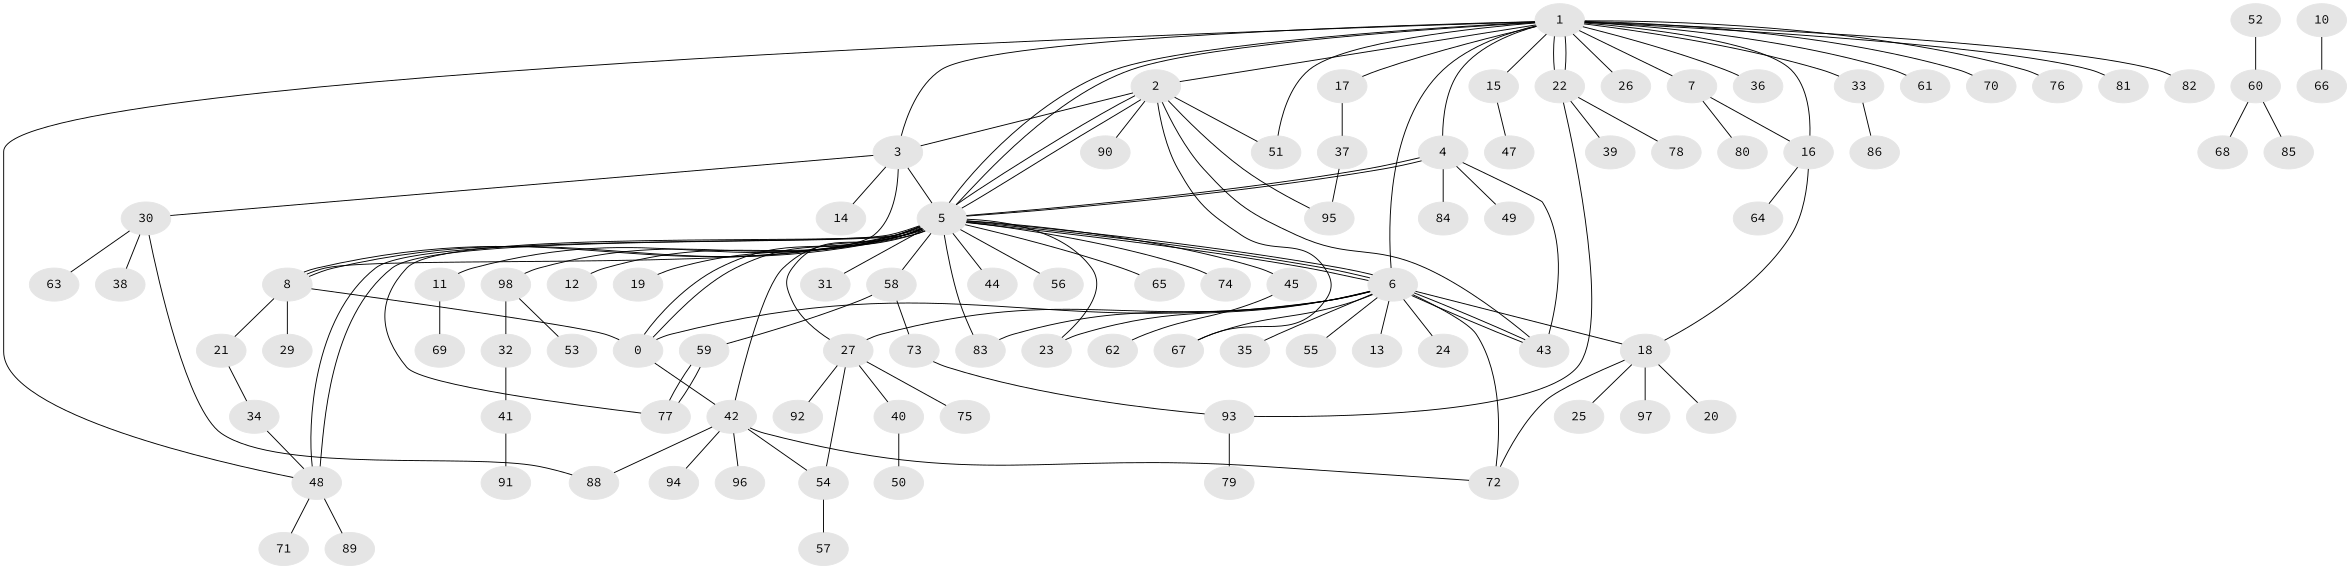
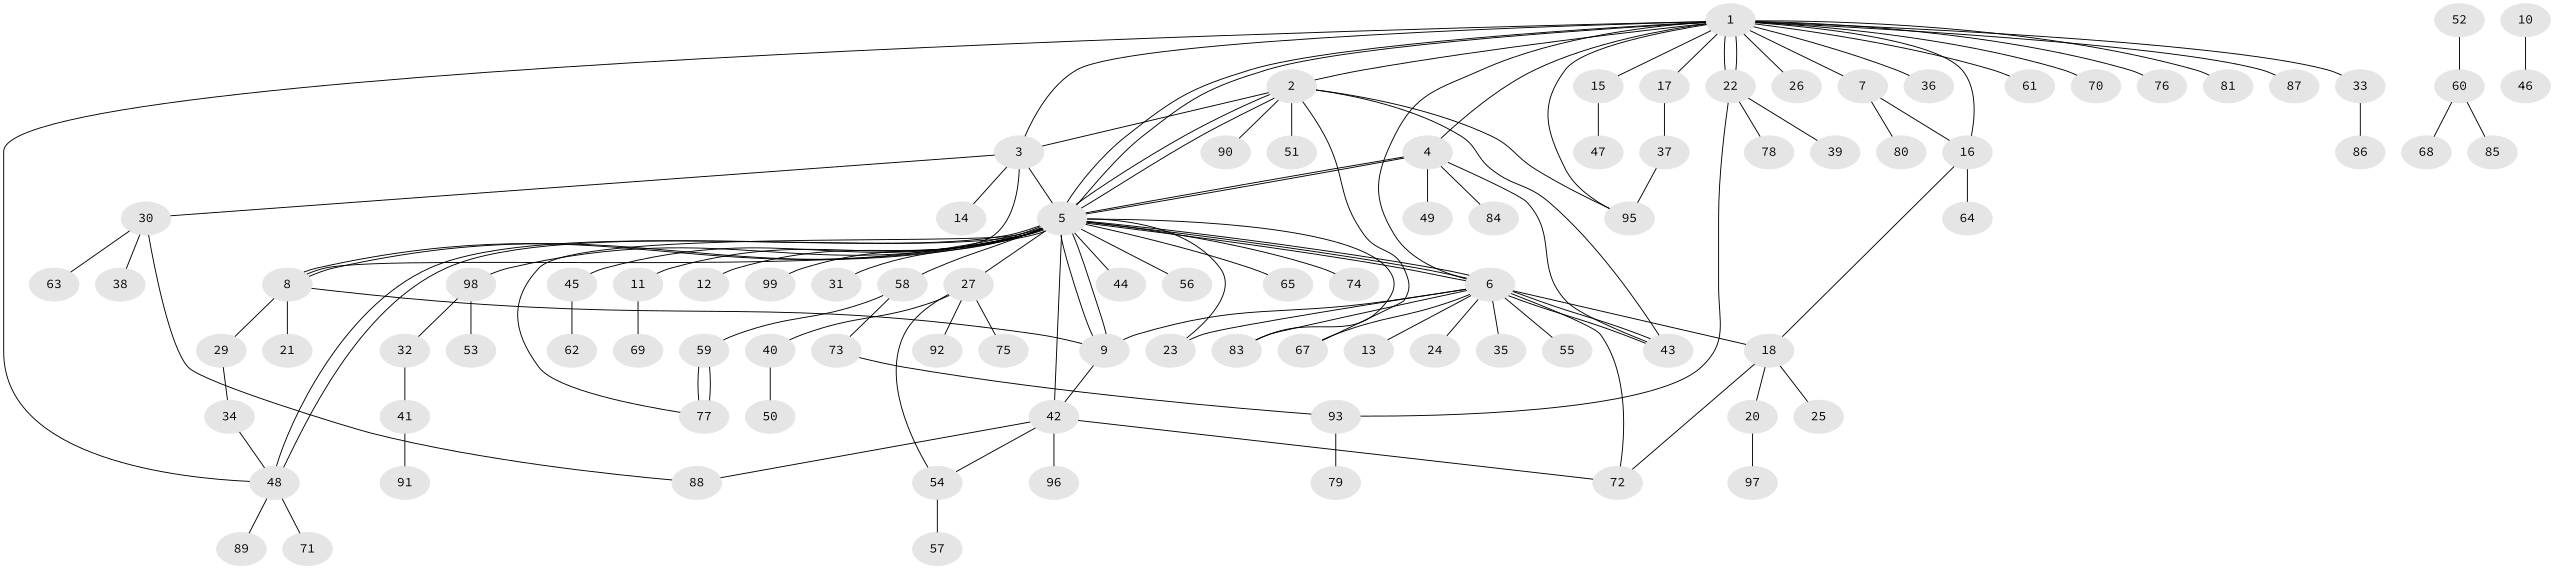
(1383, 43) -> (1561, 77)
(2190, 86) -> (2294, 86)
(2322, 86) -> (2526, 86)
(638, 285) -> (770, 285)
(991, 314) -> none
(638, 351) -> (1104, 351)
(238, 384) -> (225, 379)
(1645, 384) -> (1753, 450)
(674, 483) -> none
